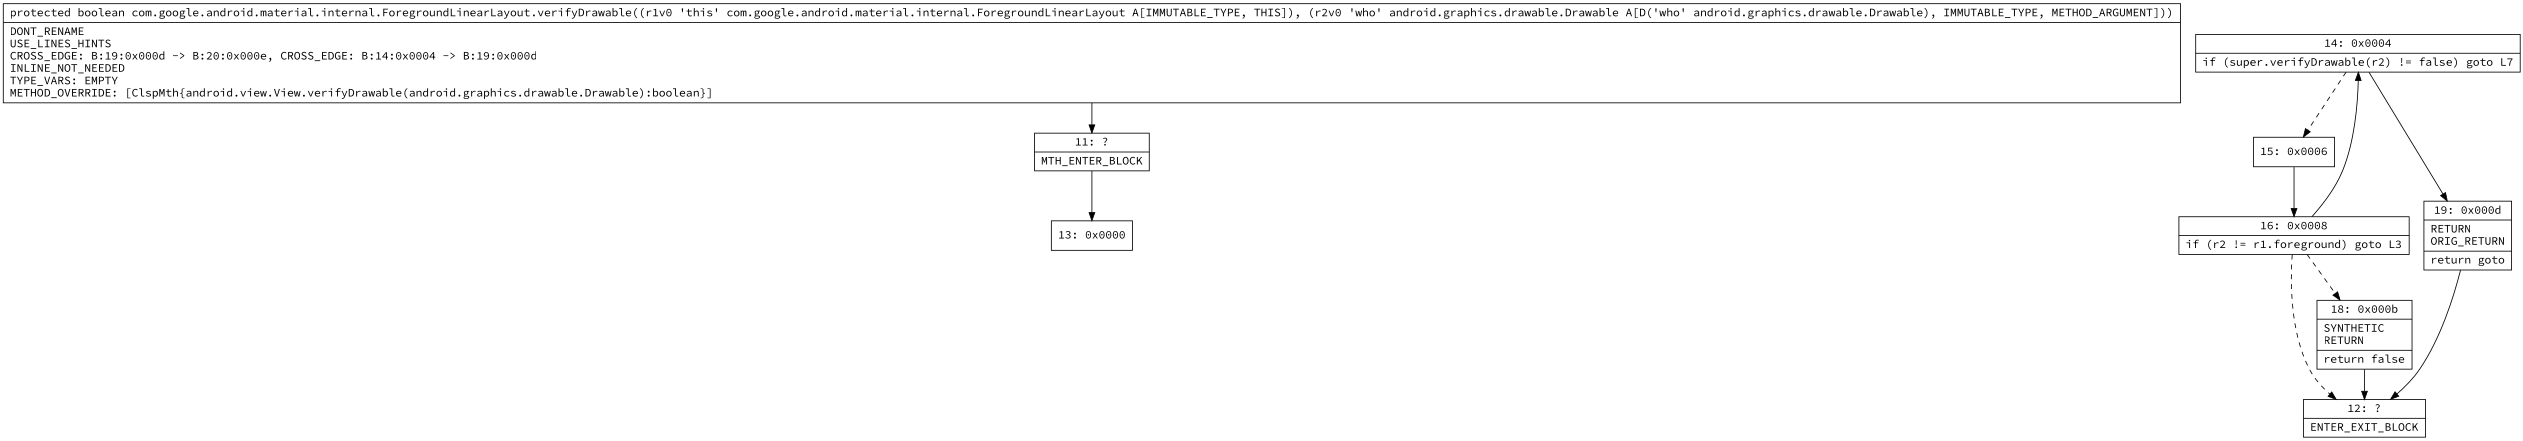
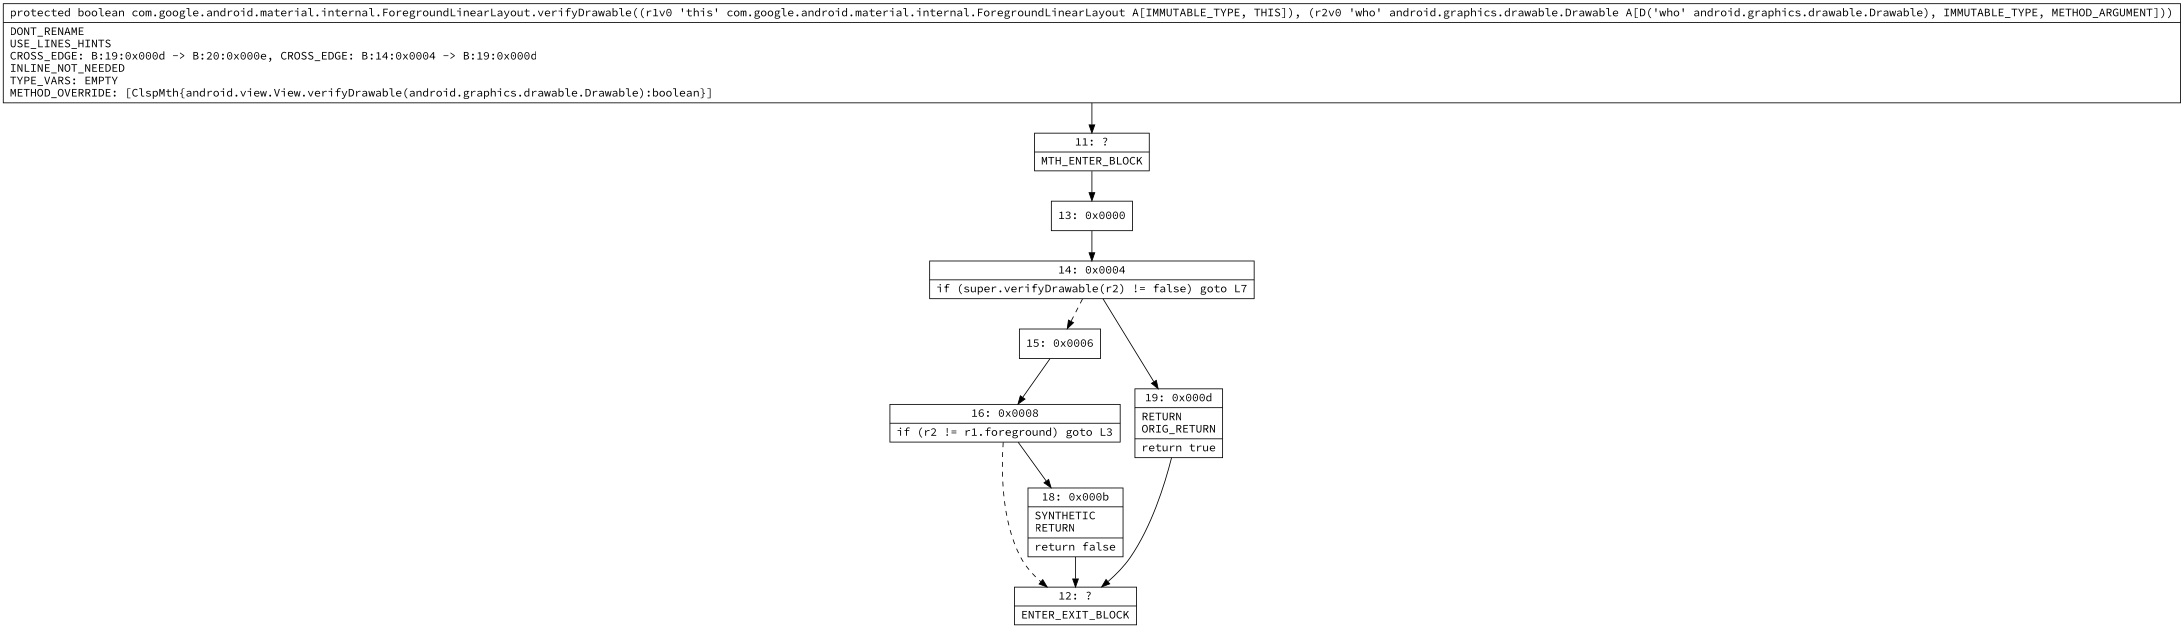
(2348, 154) -> (1092, 242)
(2468, 260) -> (1179, 448)
(2321, 274) -> (1032, 462)
